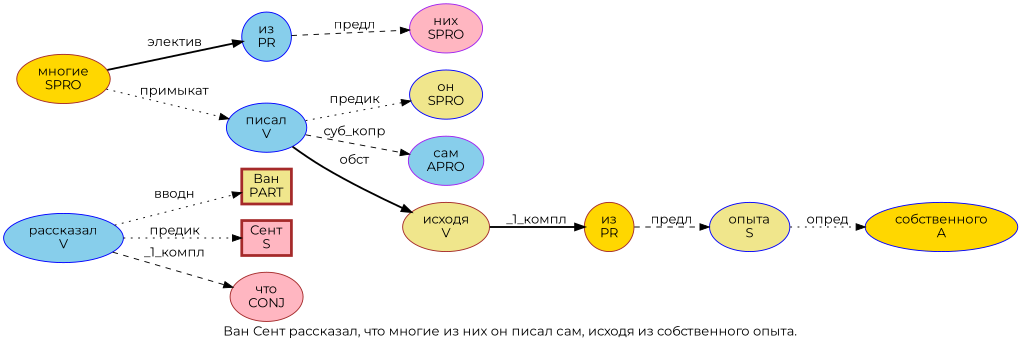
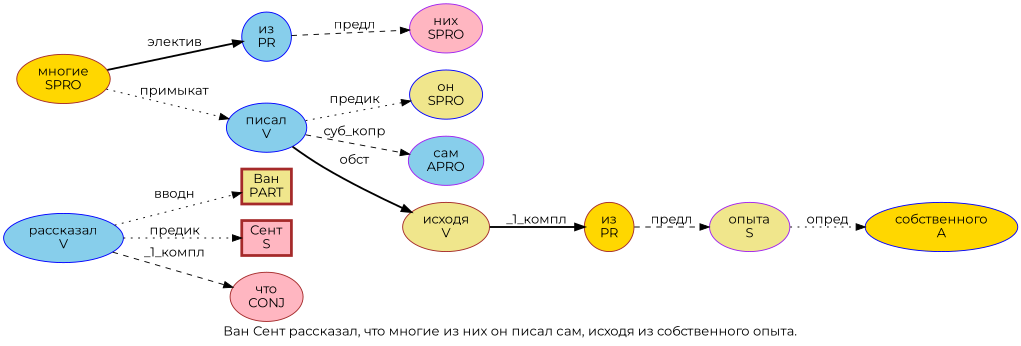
(750, 227) -> (750, 227)
